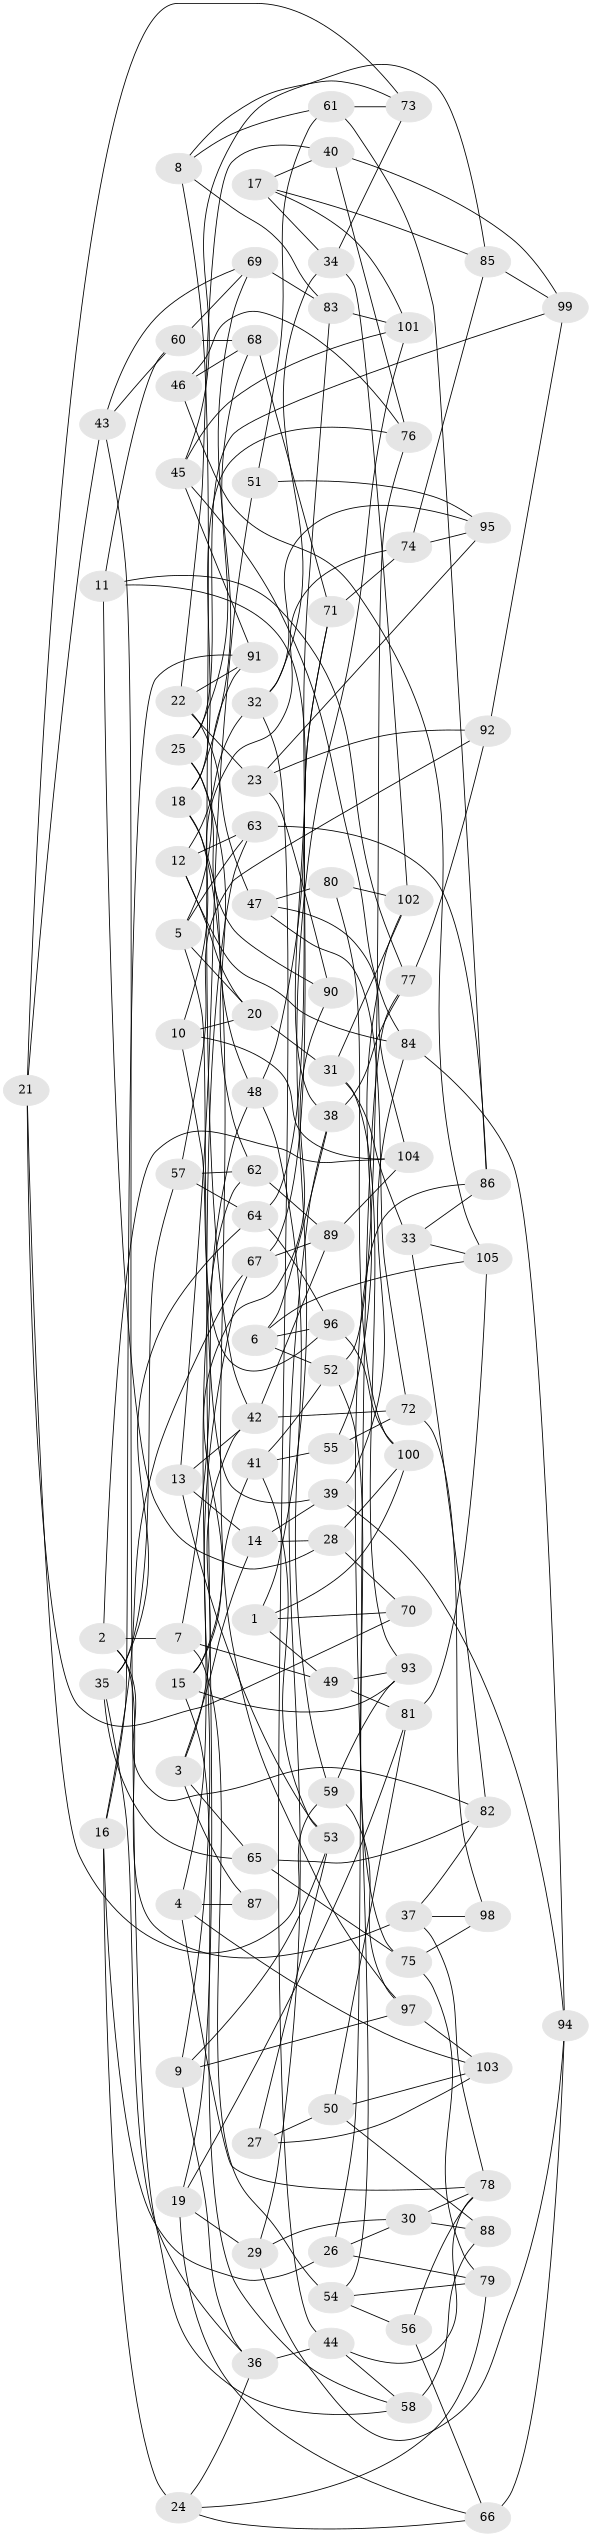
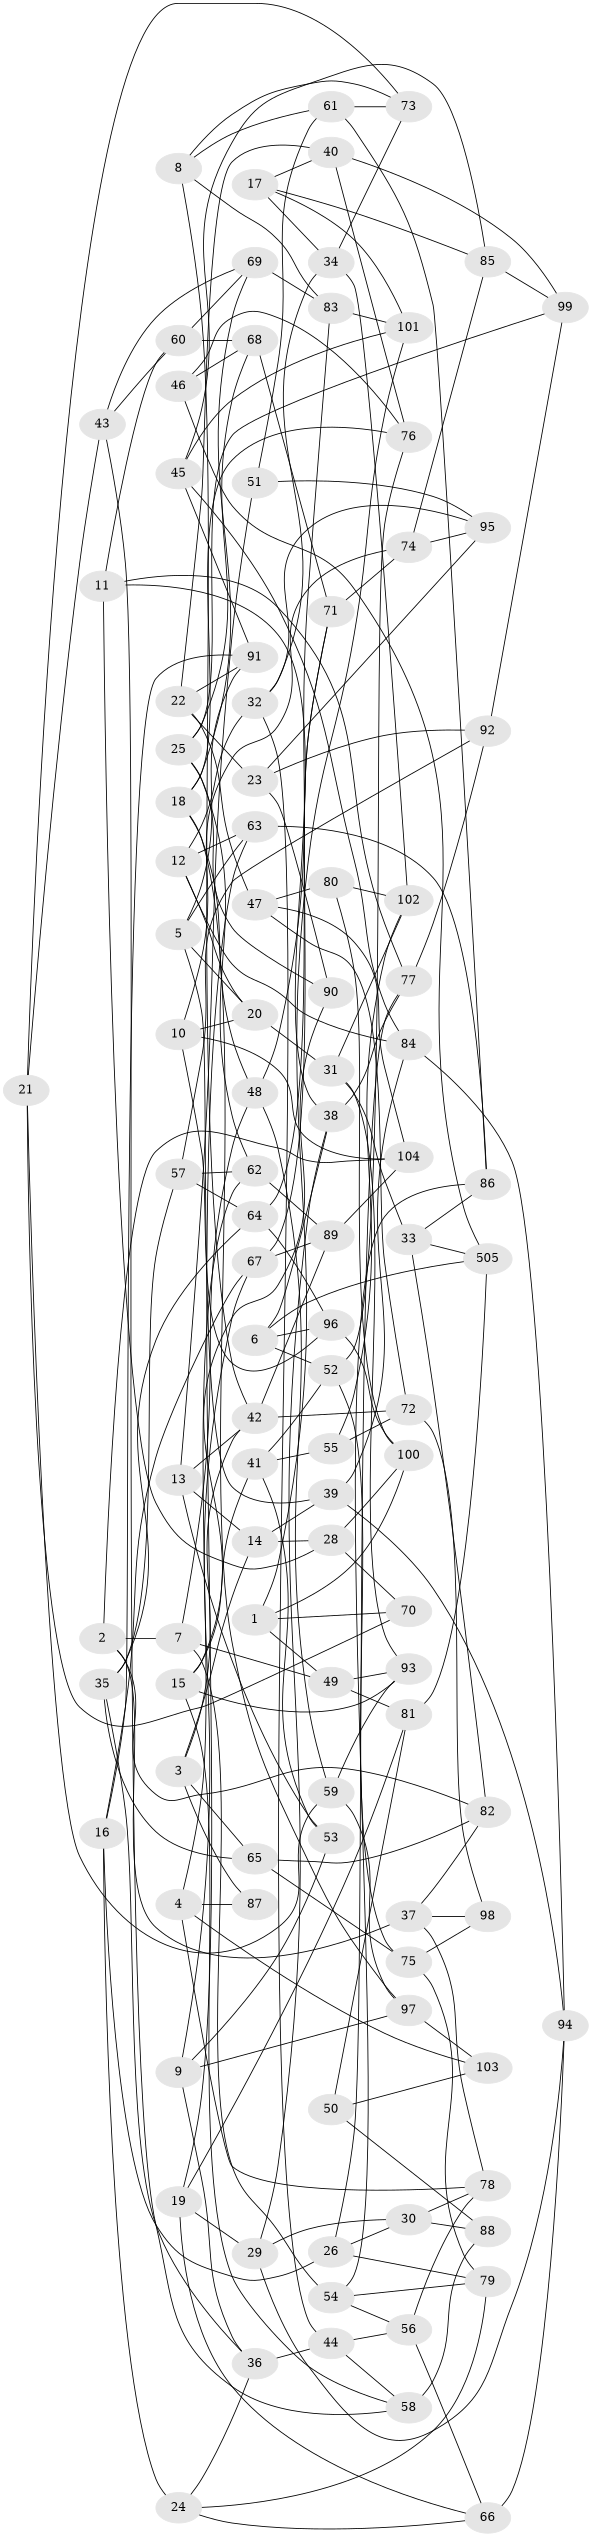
(488, 1259) -> (488, 1259)
(255, 2143) -> none
(455, 2319) -> (370, 2337)
